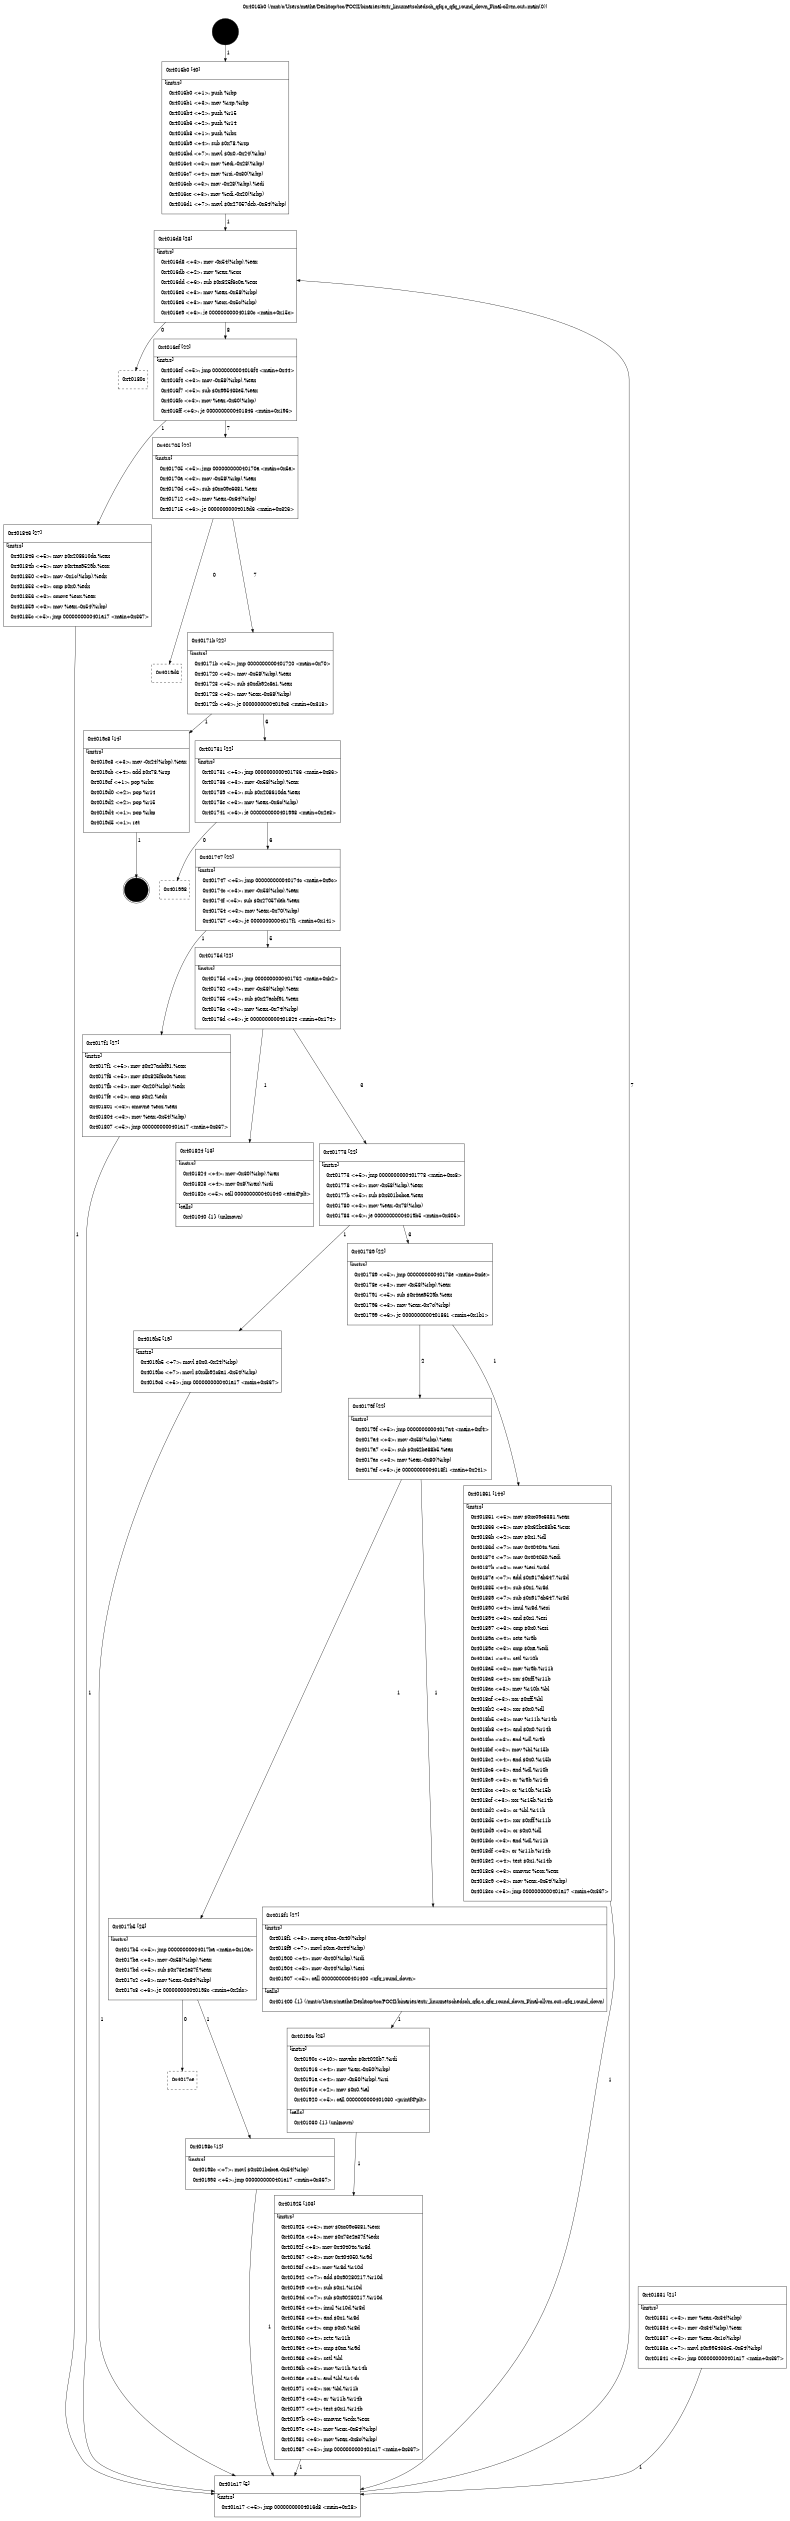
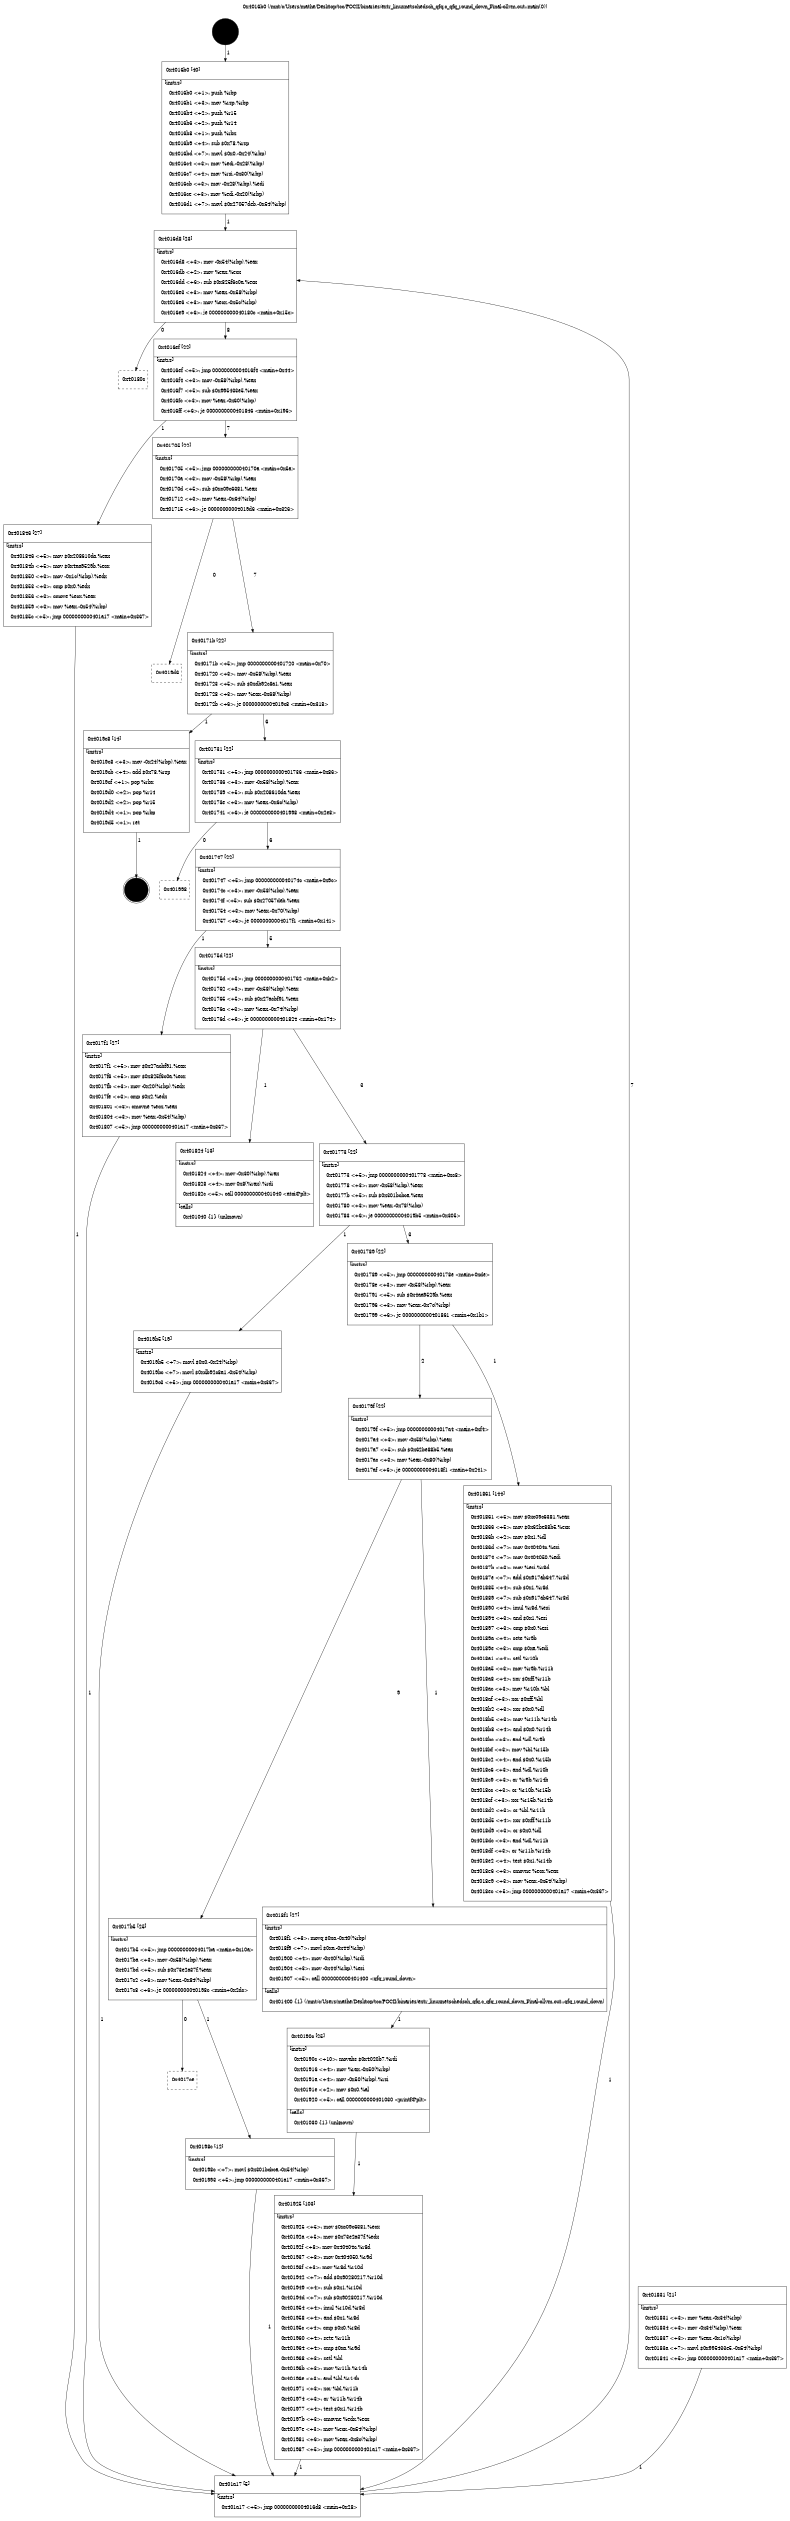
(398, 1693) -> (398, 1693)
